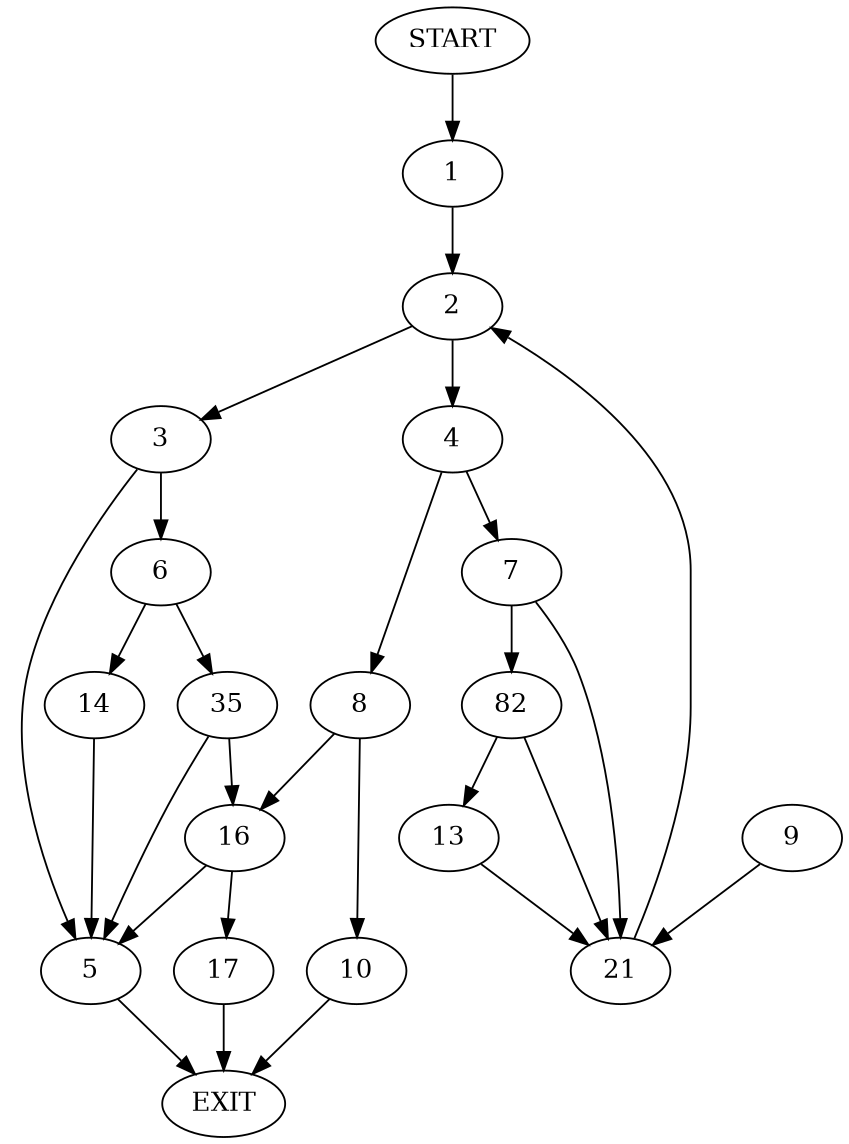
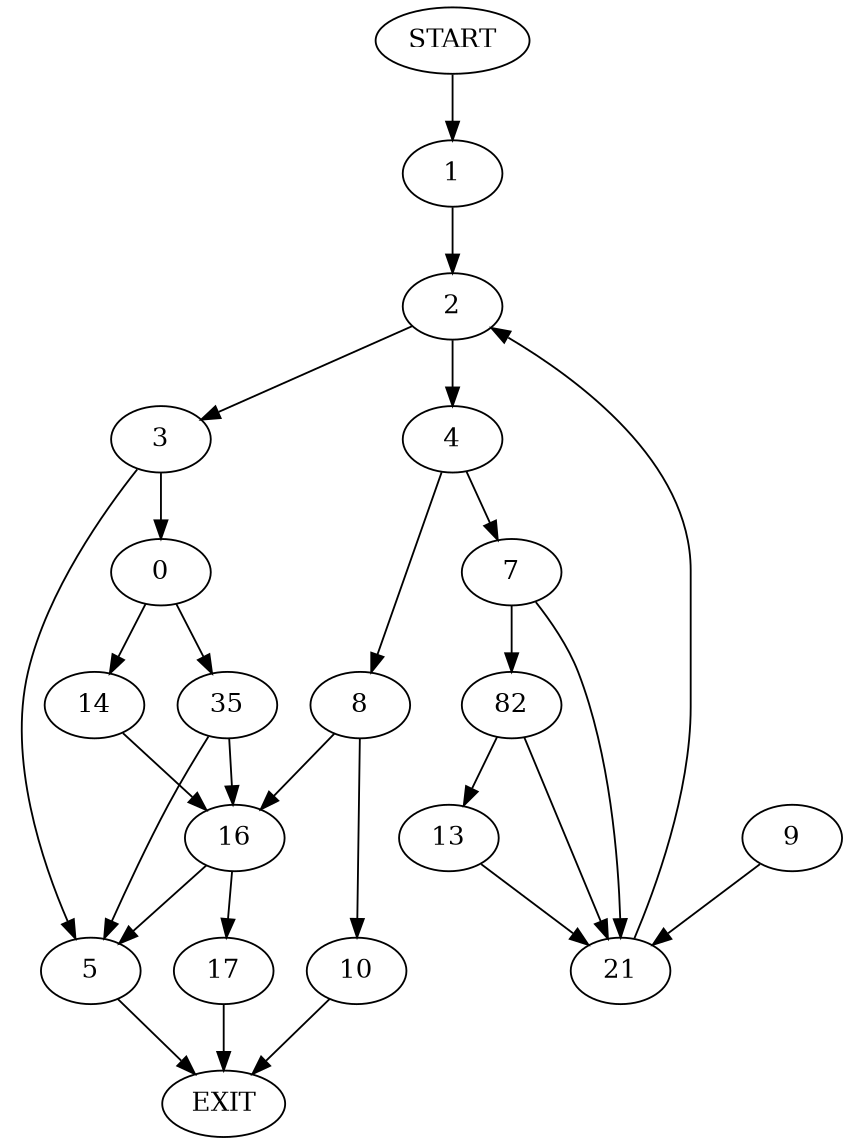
(161, 572) -> (161, 572)
(93, 829) -> (158, 765)
